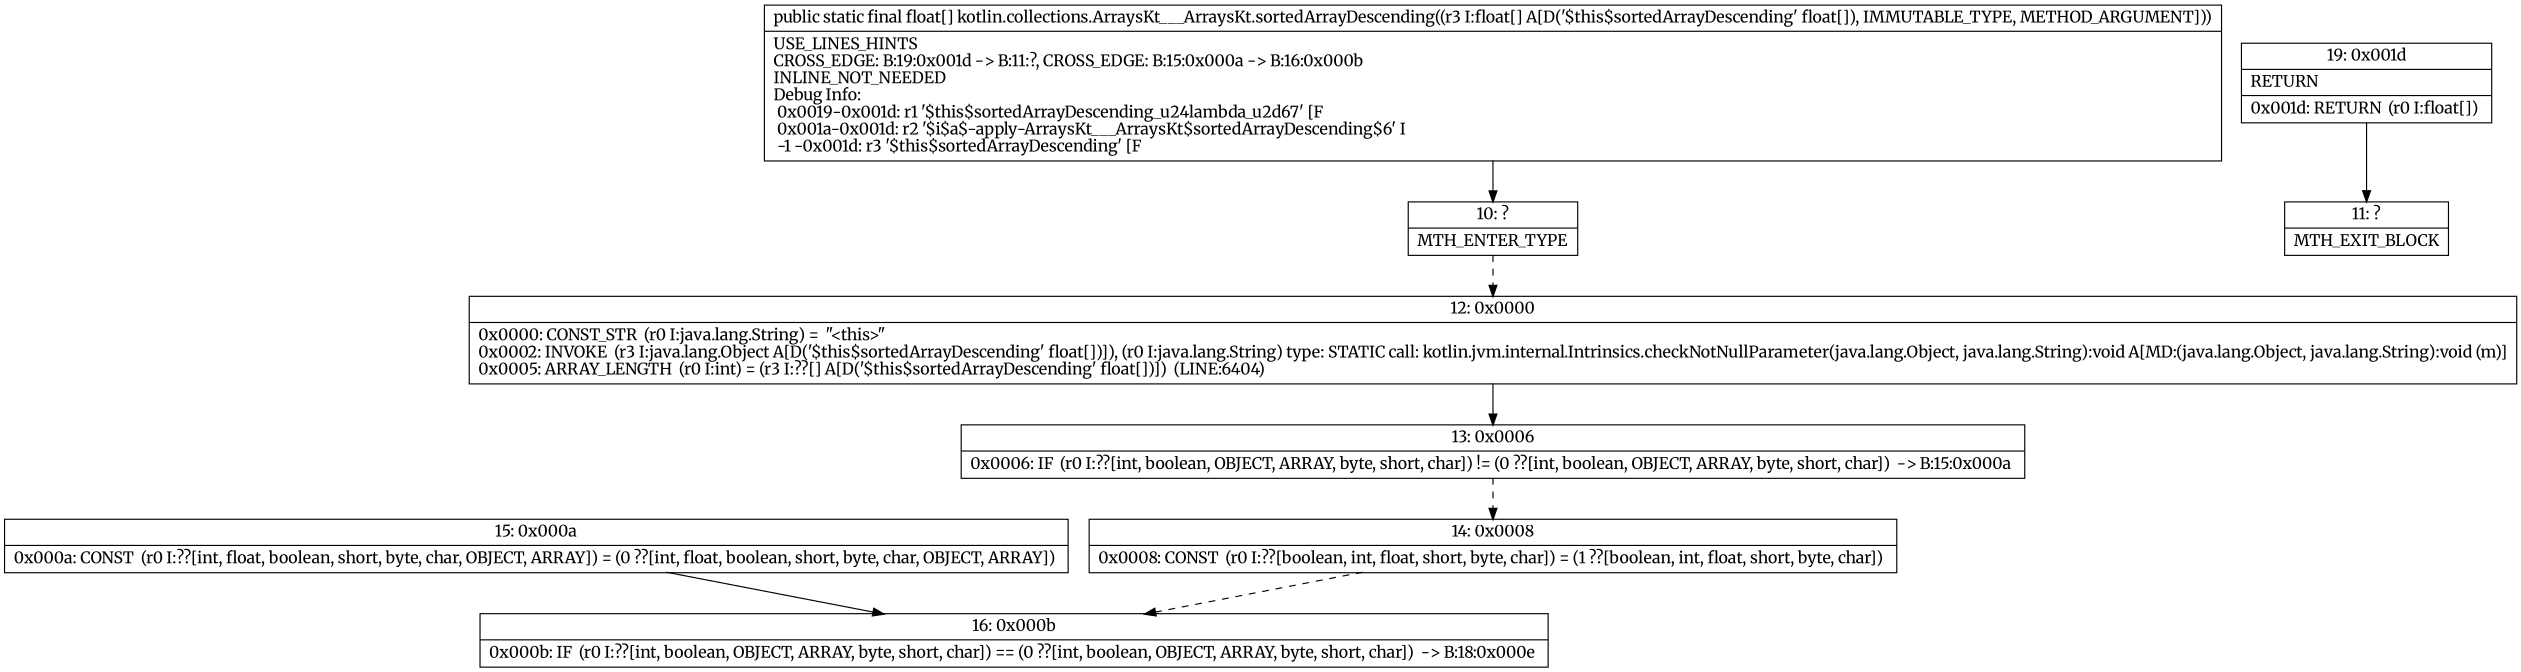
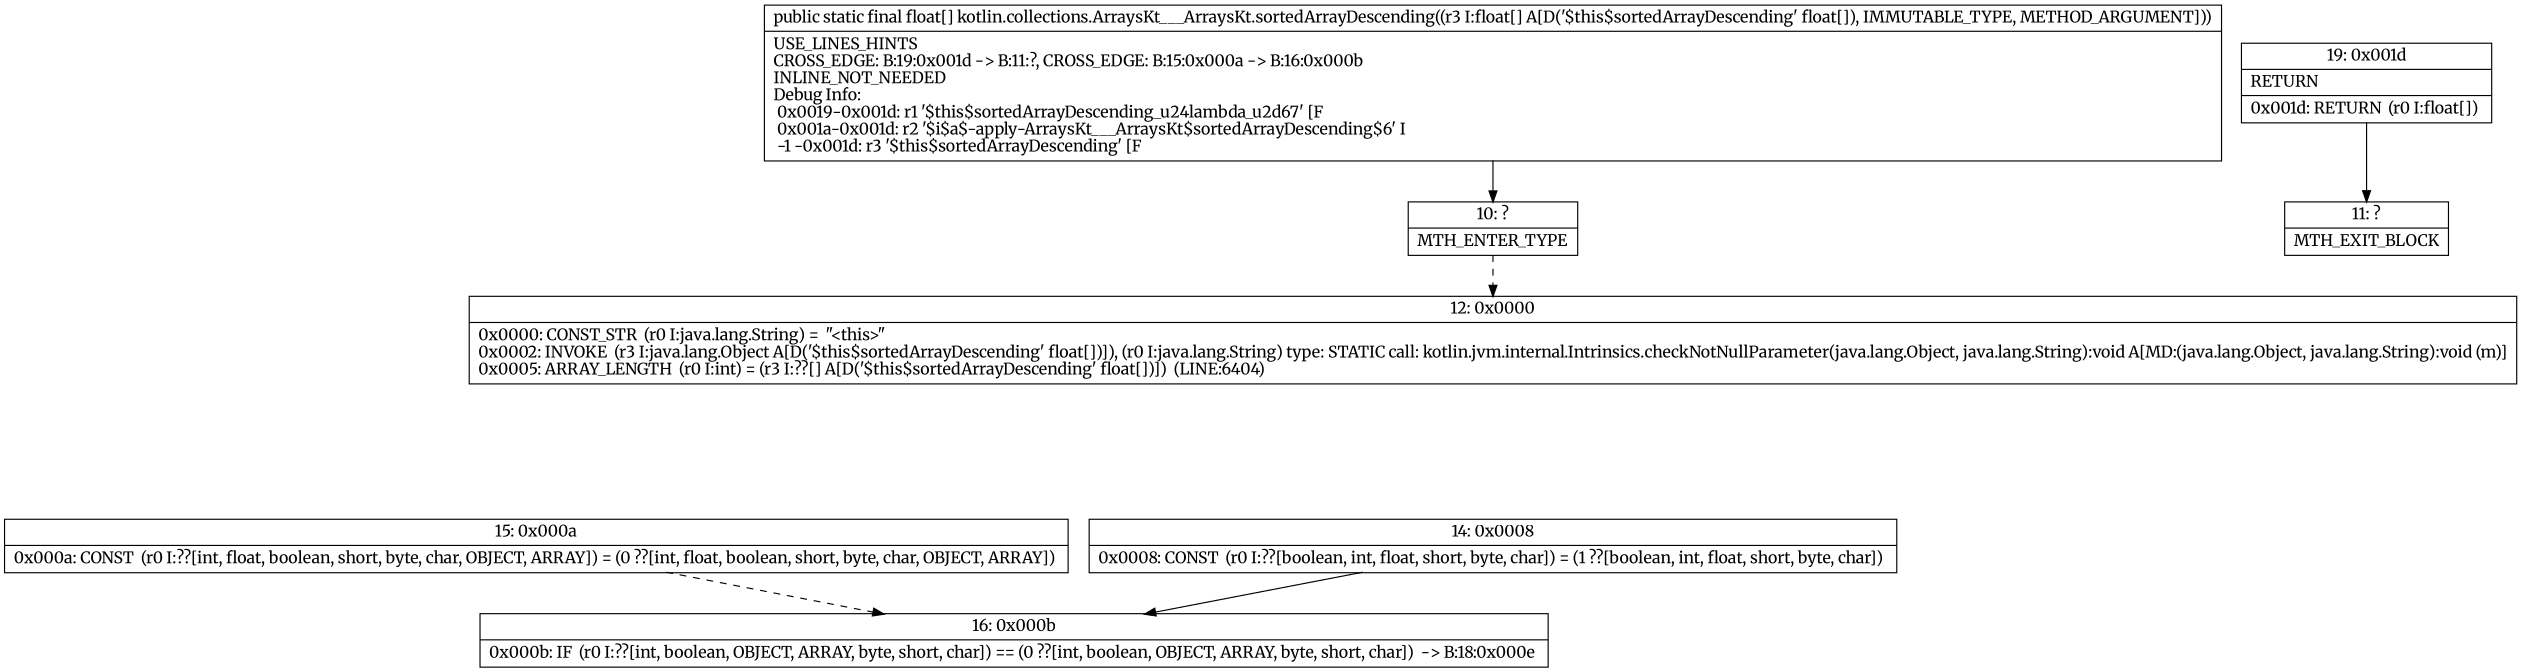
(1493, 452) -> none
(770, 592) -> (770, 592)
(1259, 592) -> (1259, 592)
